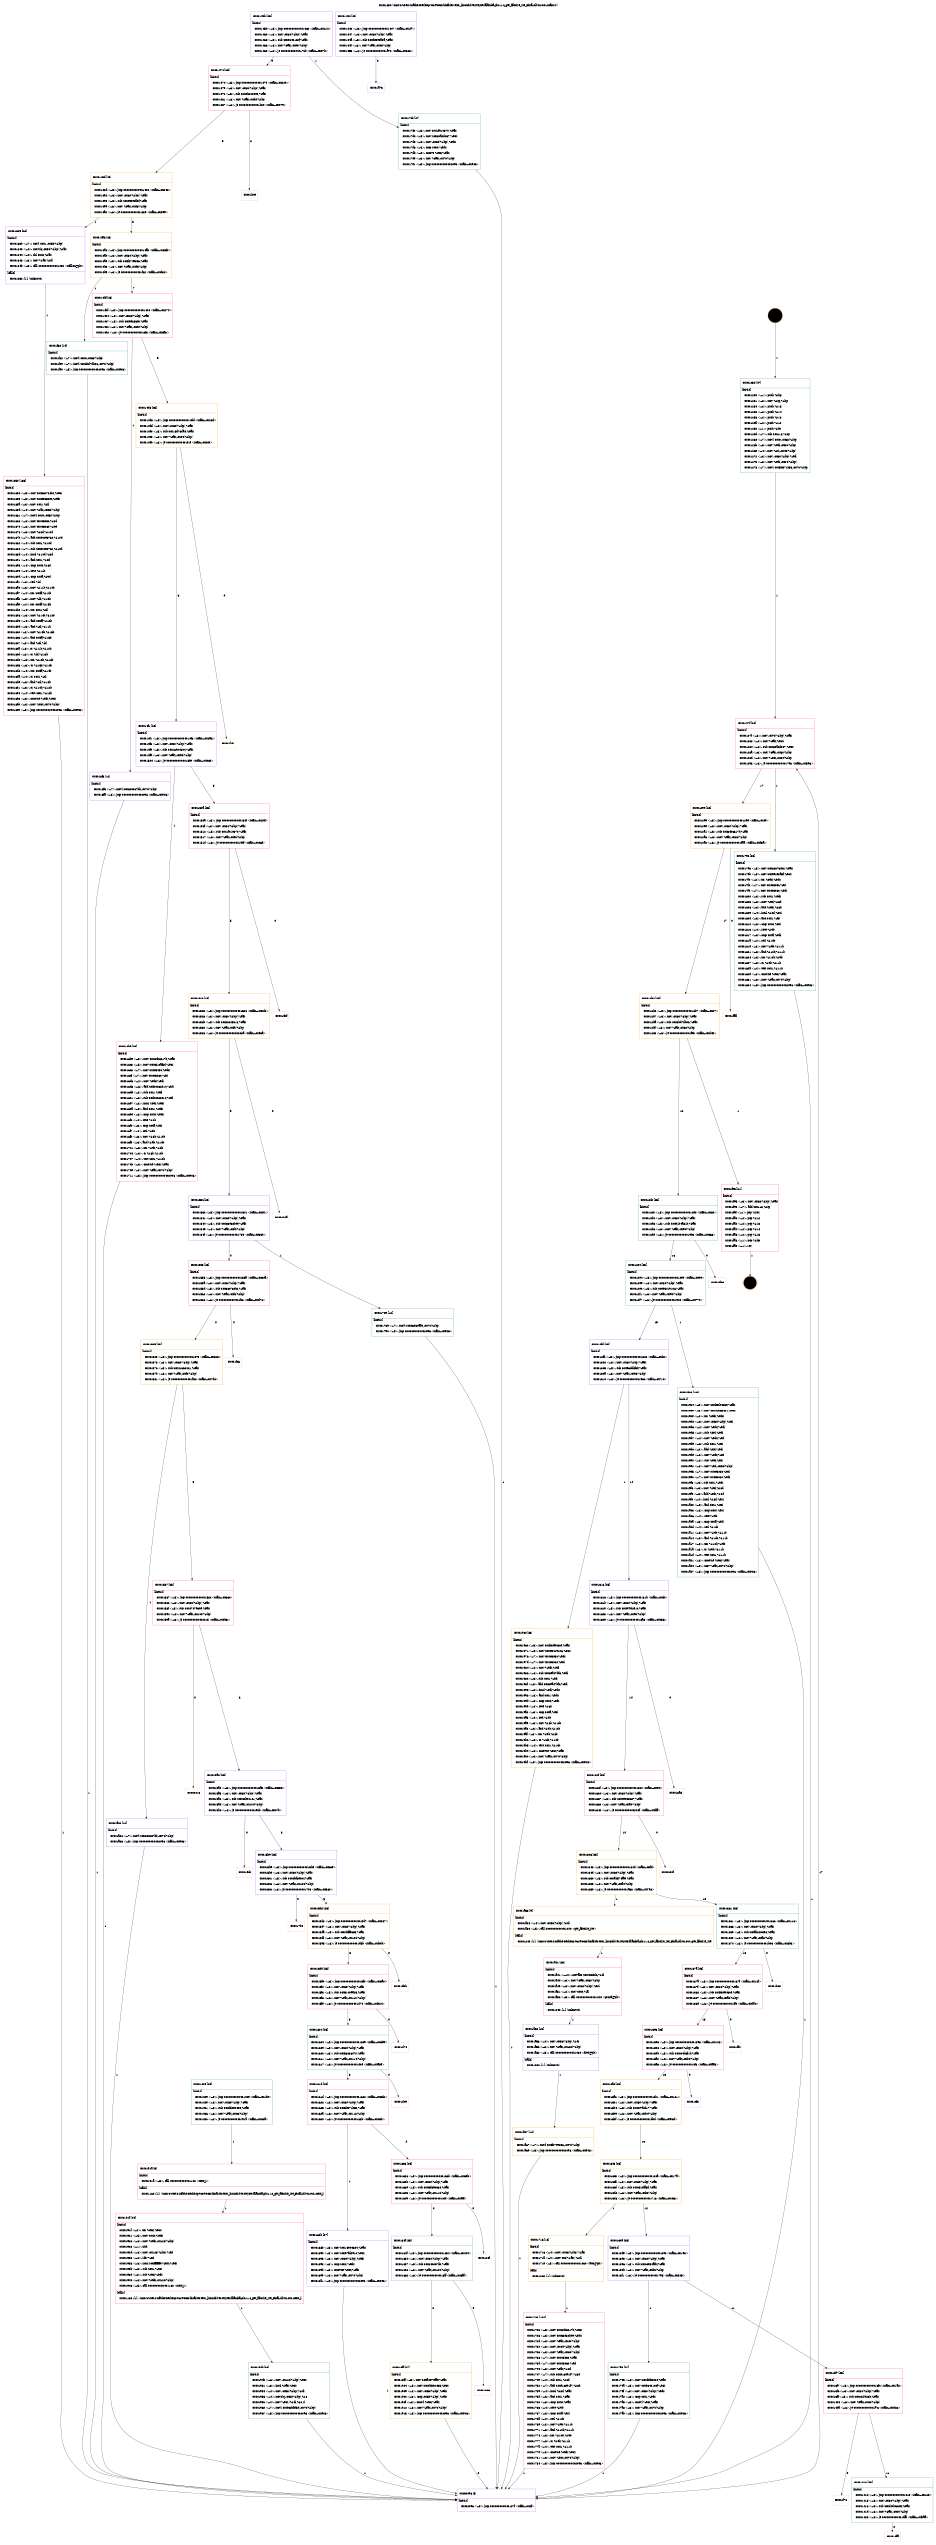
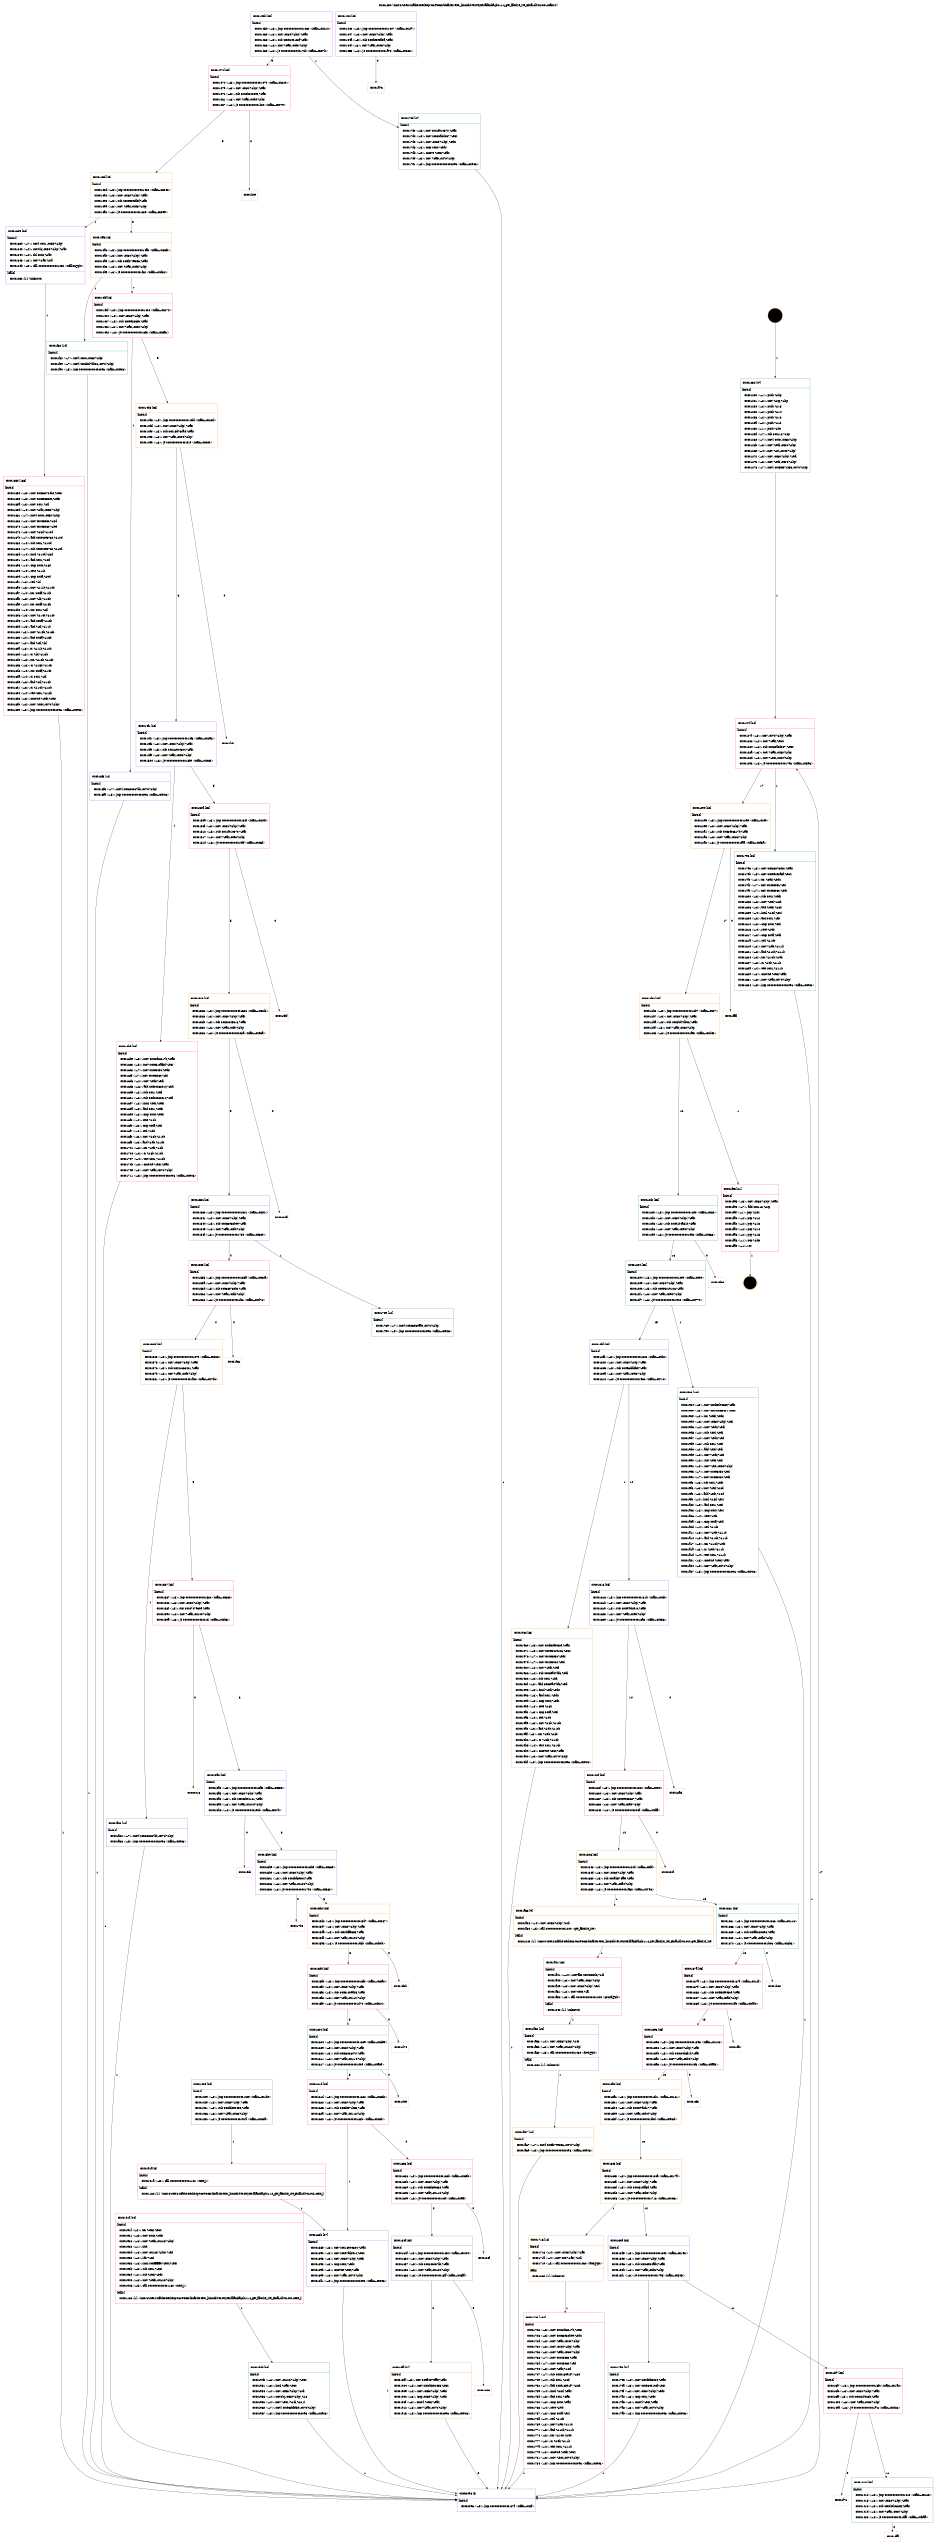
(494, 1903) -> none
(225, 2205) -> (304, 2212)
